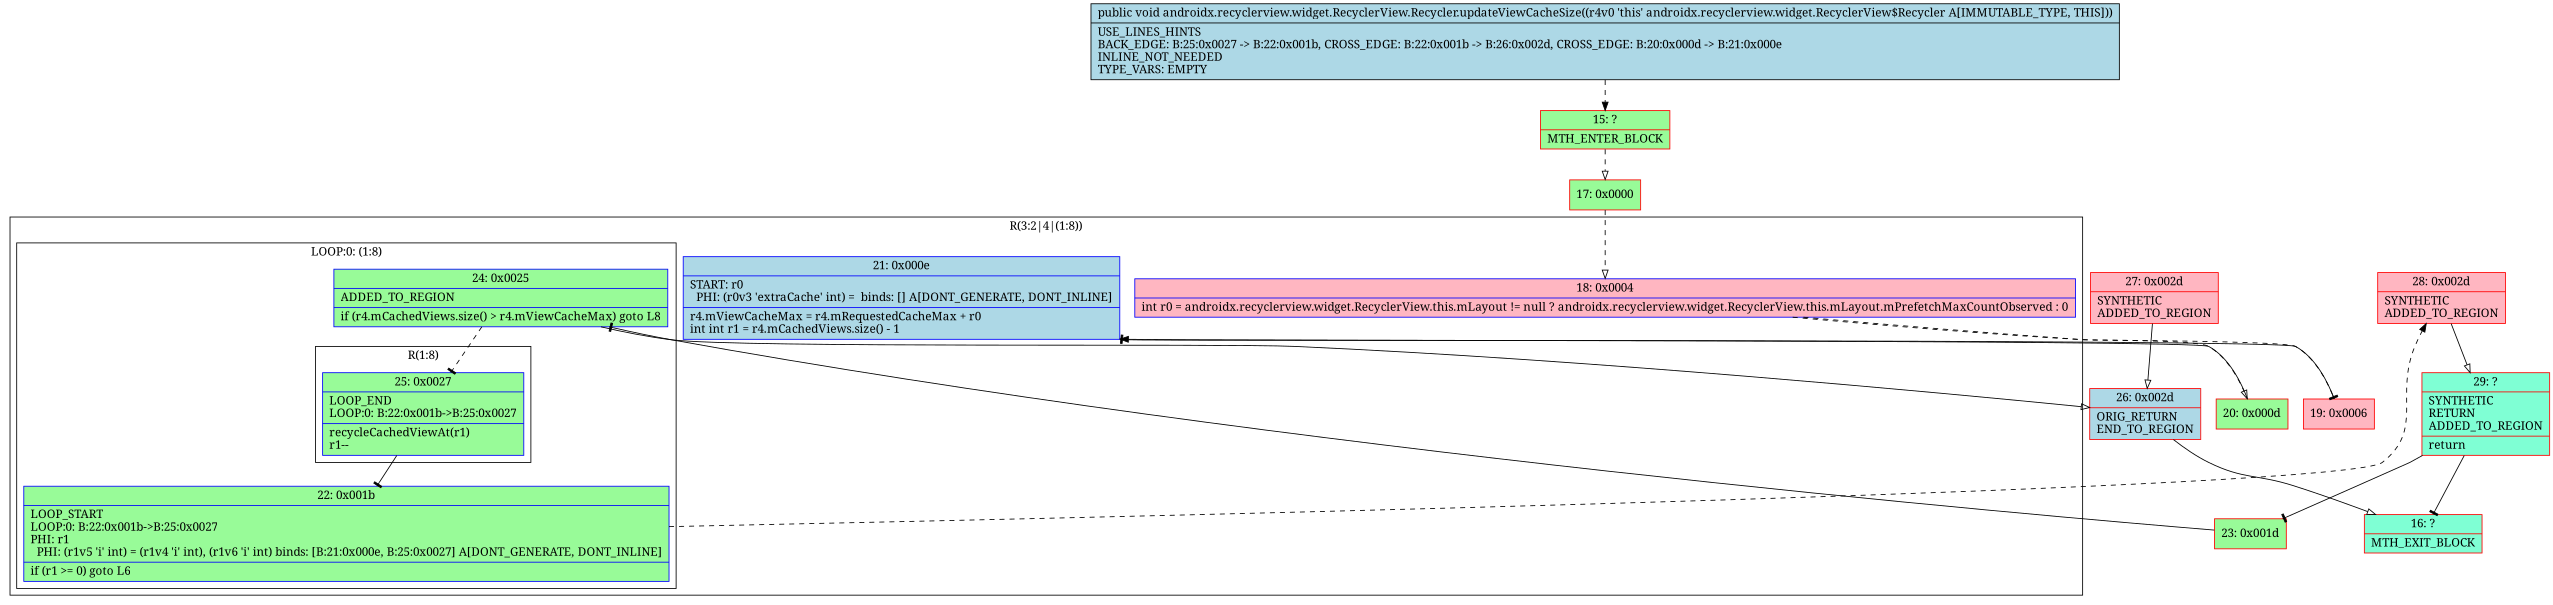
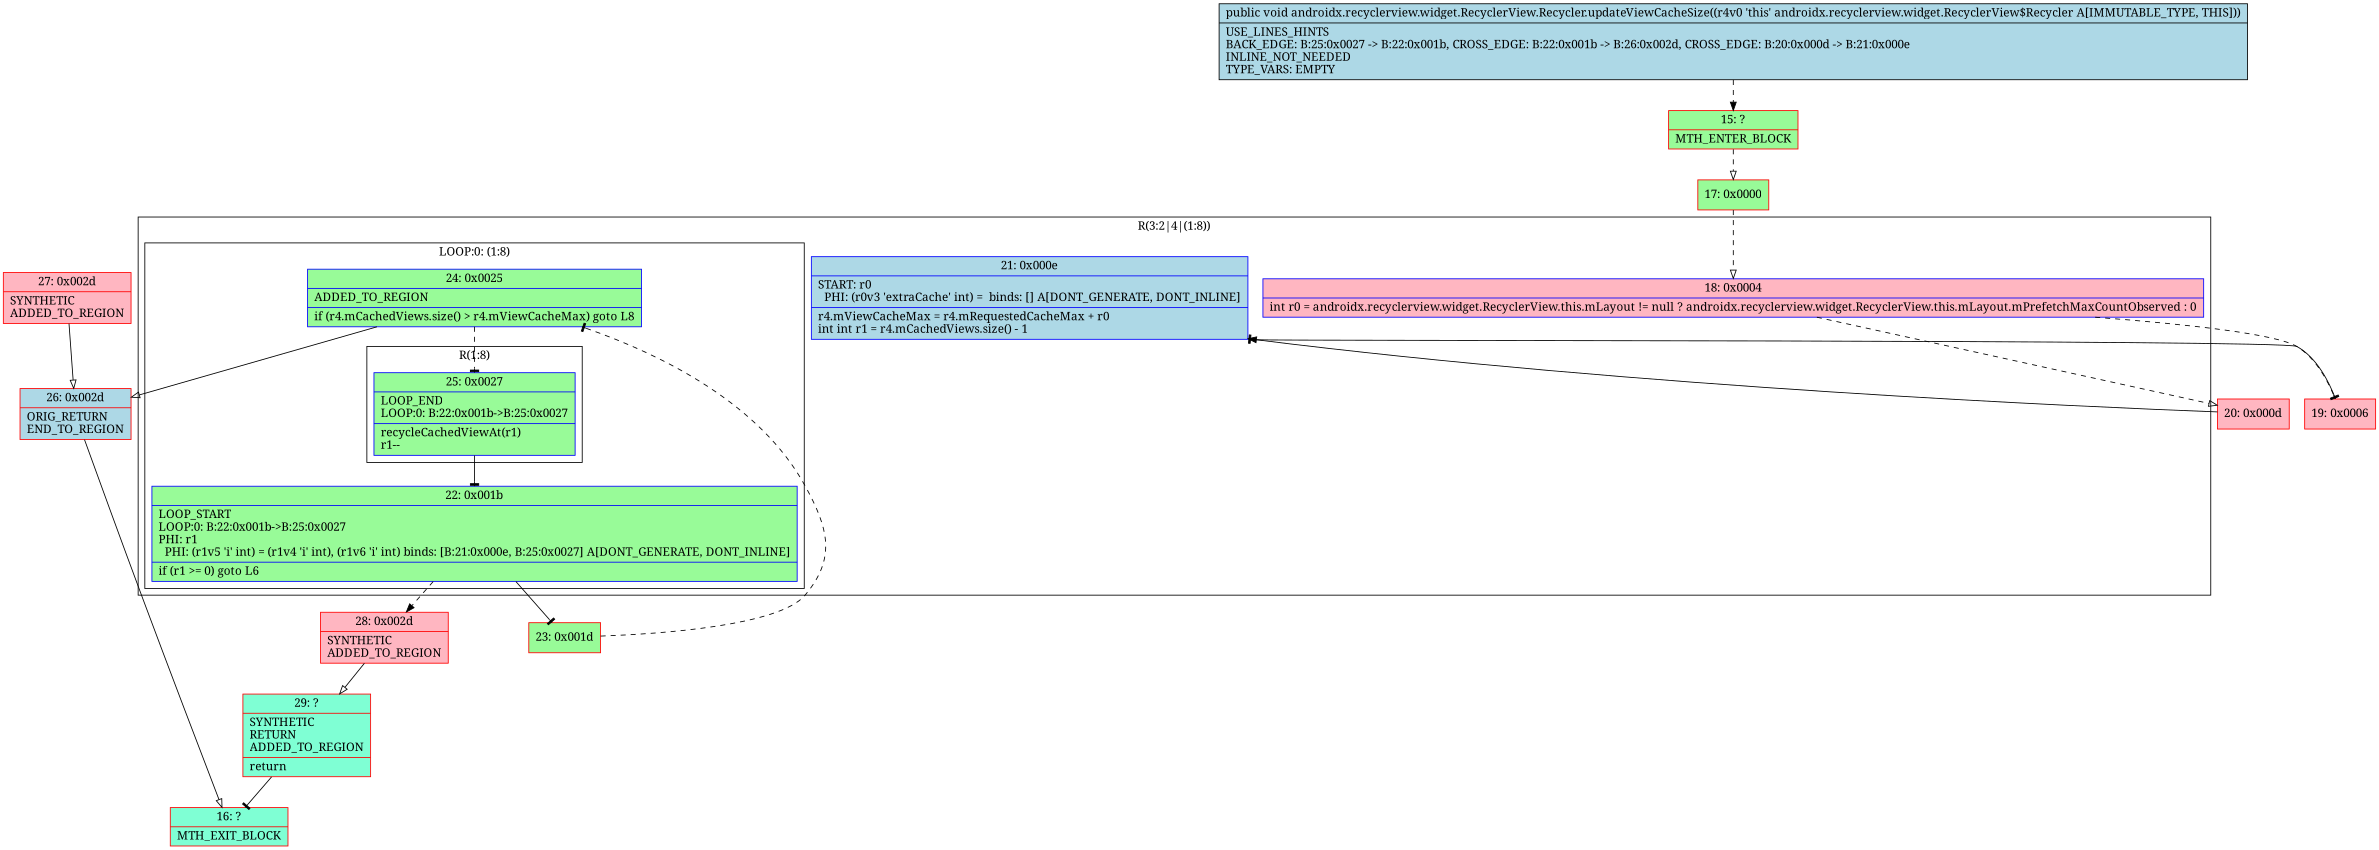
(2252, 414) -> (2253, 414)
(1411, 448) -> (817, 510)
(2355, 487) -> (533, 601)
